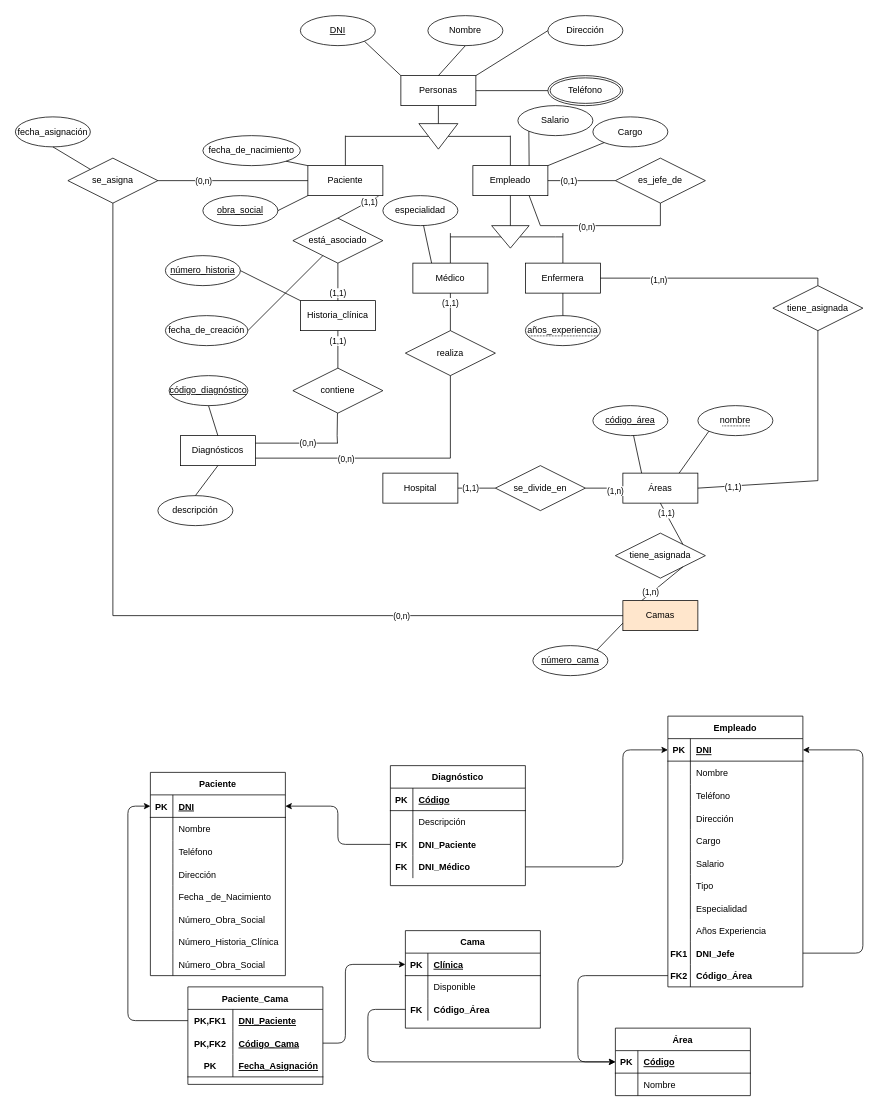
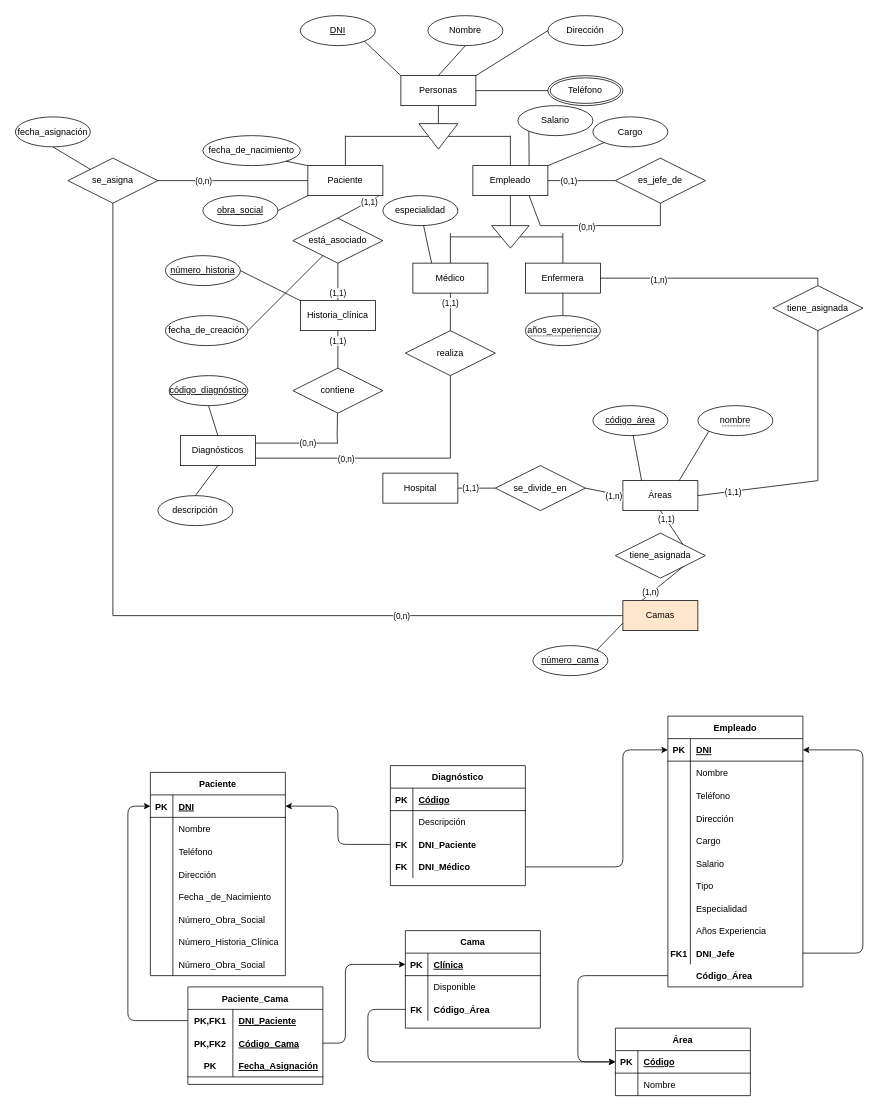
(660, 488) -> (660, 495)
(679, 975) -> none
